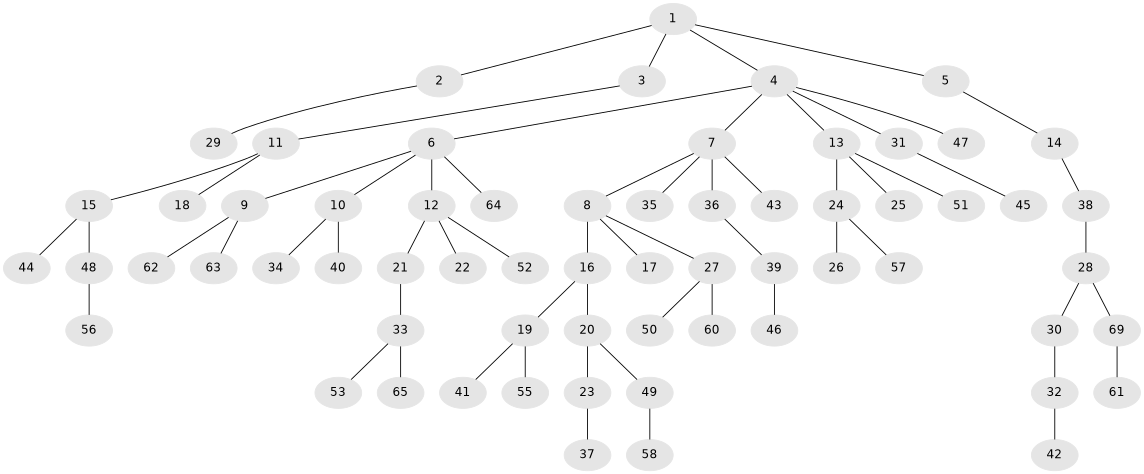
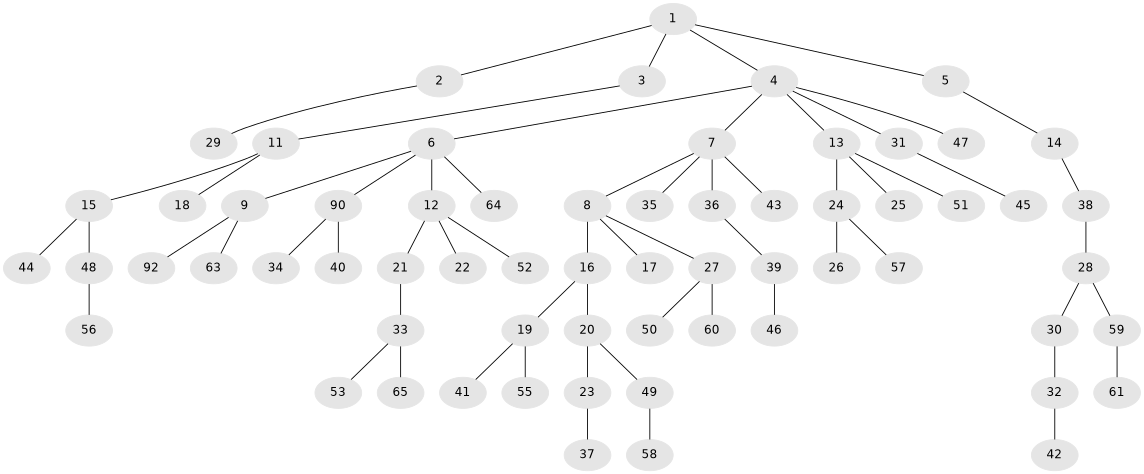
(338, 206) -> (338, 206)
(151, 268) -> (151, 268)
(1117, 331) -> (1117, 331)
